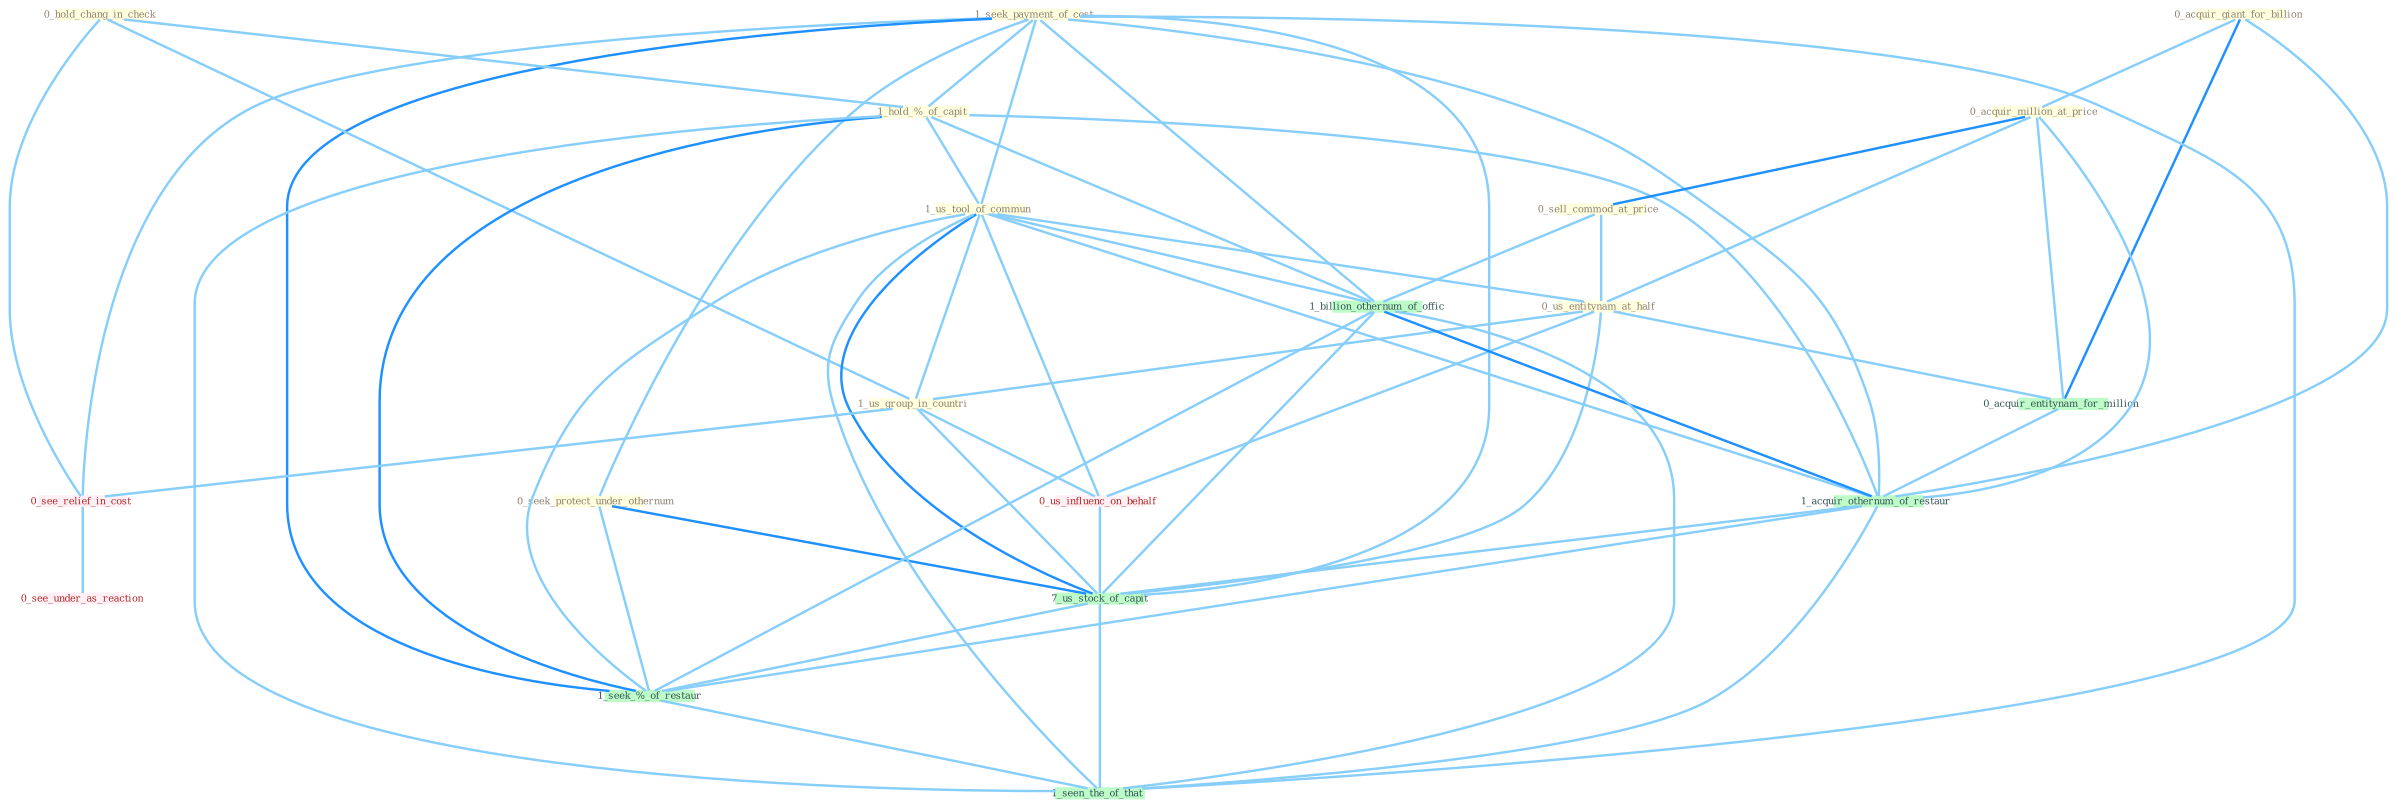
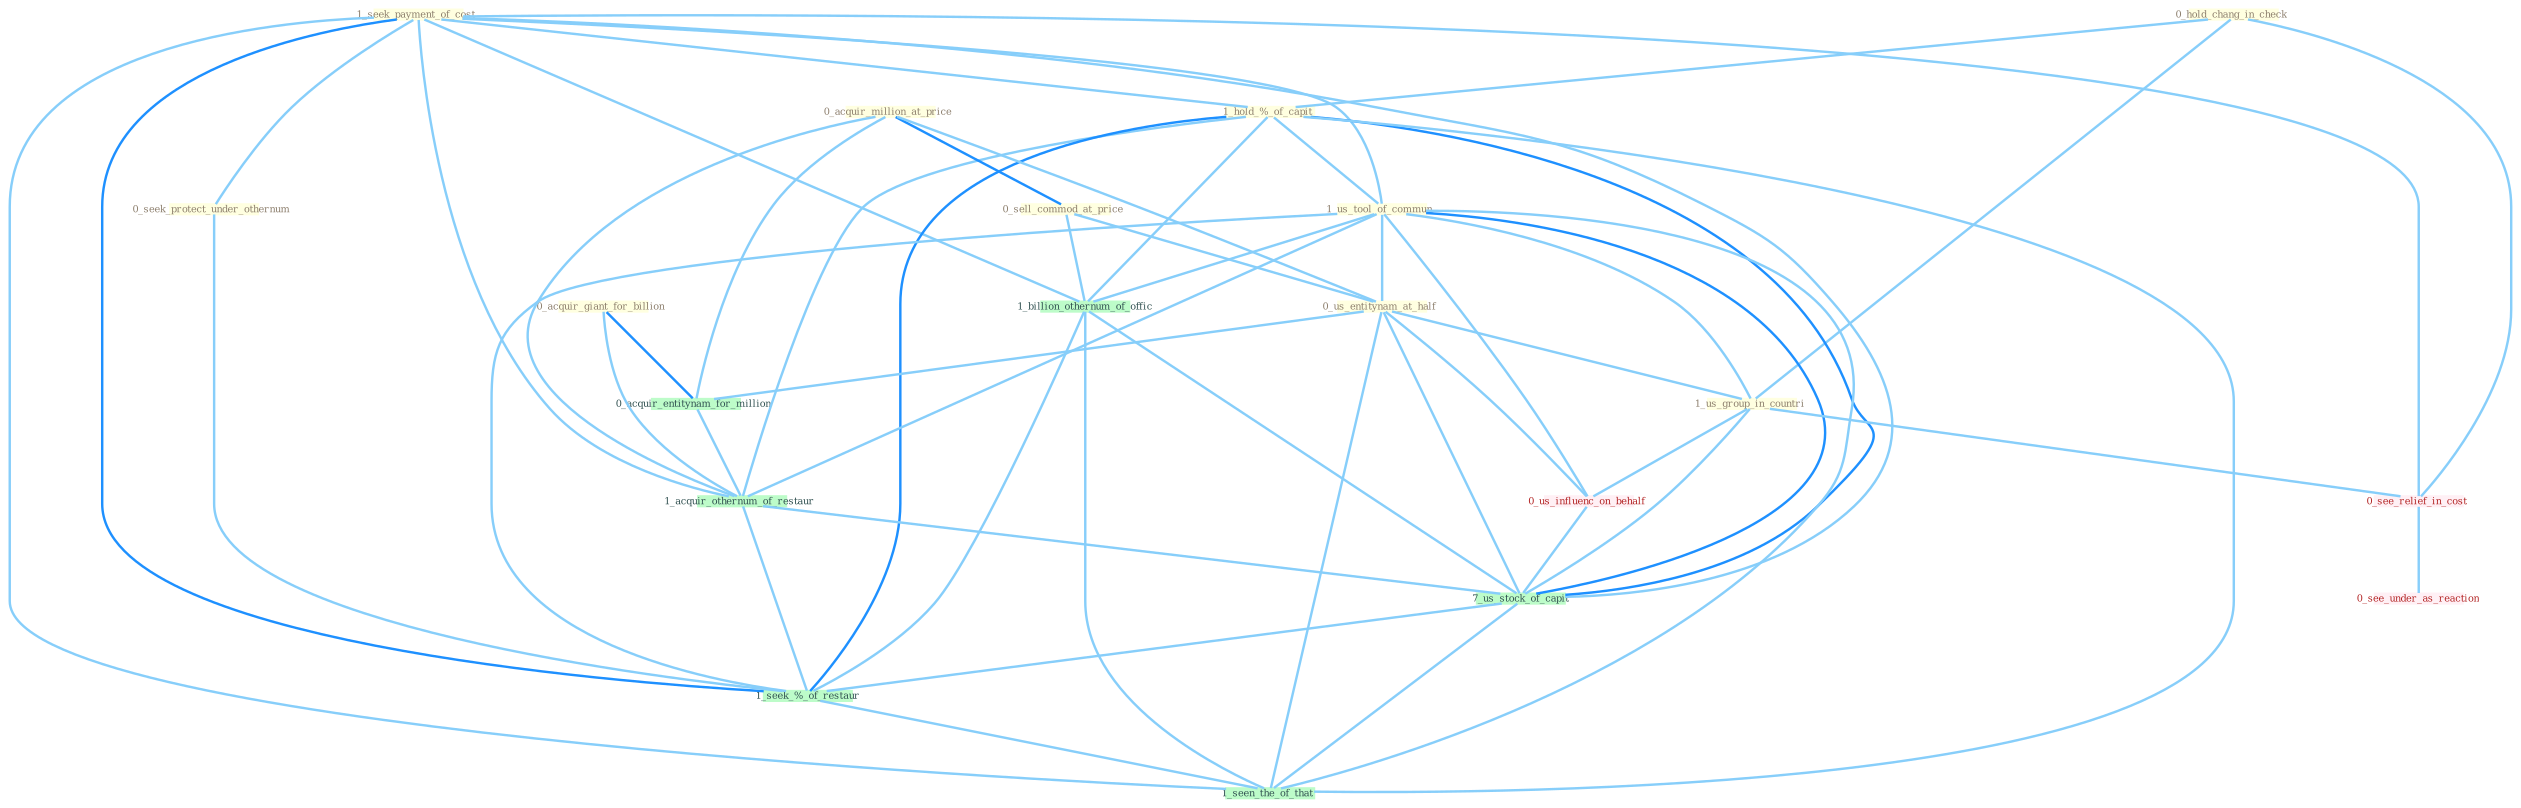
(2139, 63) -> none
(1567, 381) -> none
(849, 550) -> (1808, 319)
(1558, 743) -> (1326, 550)
